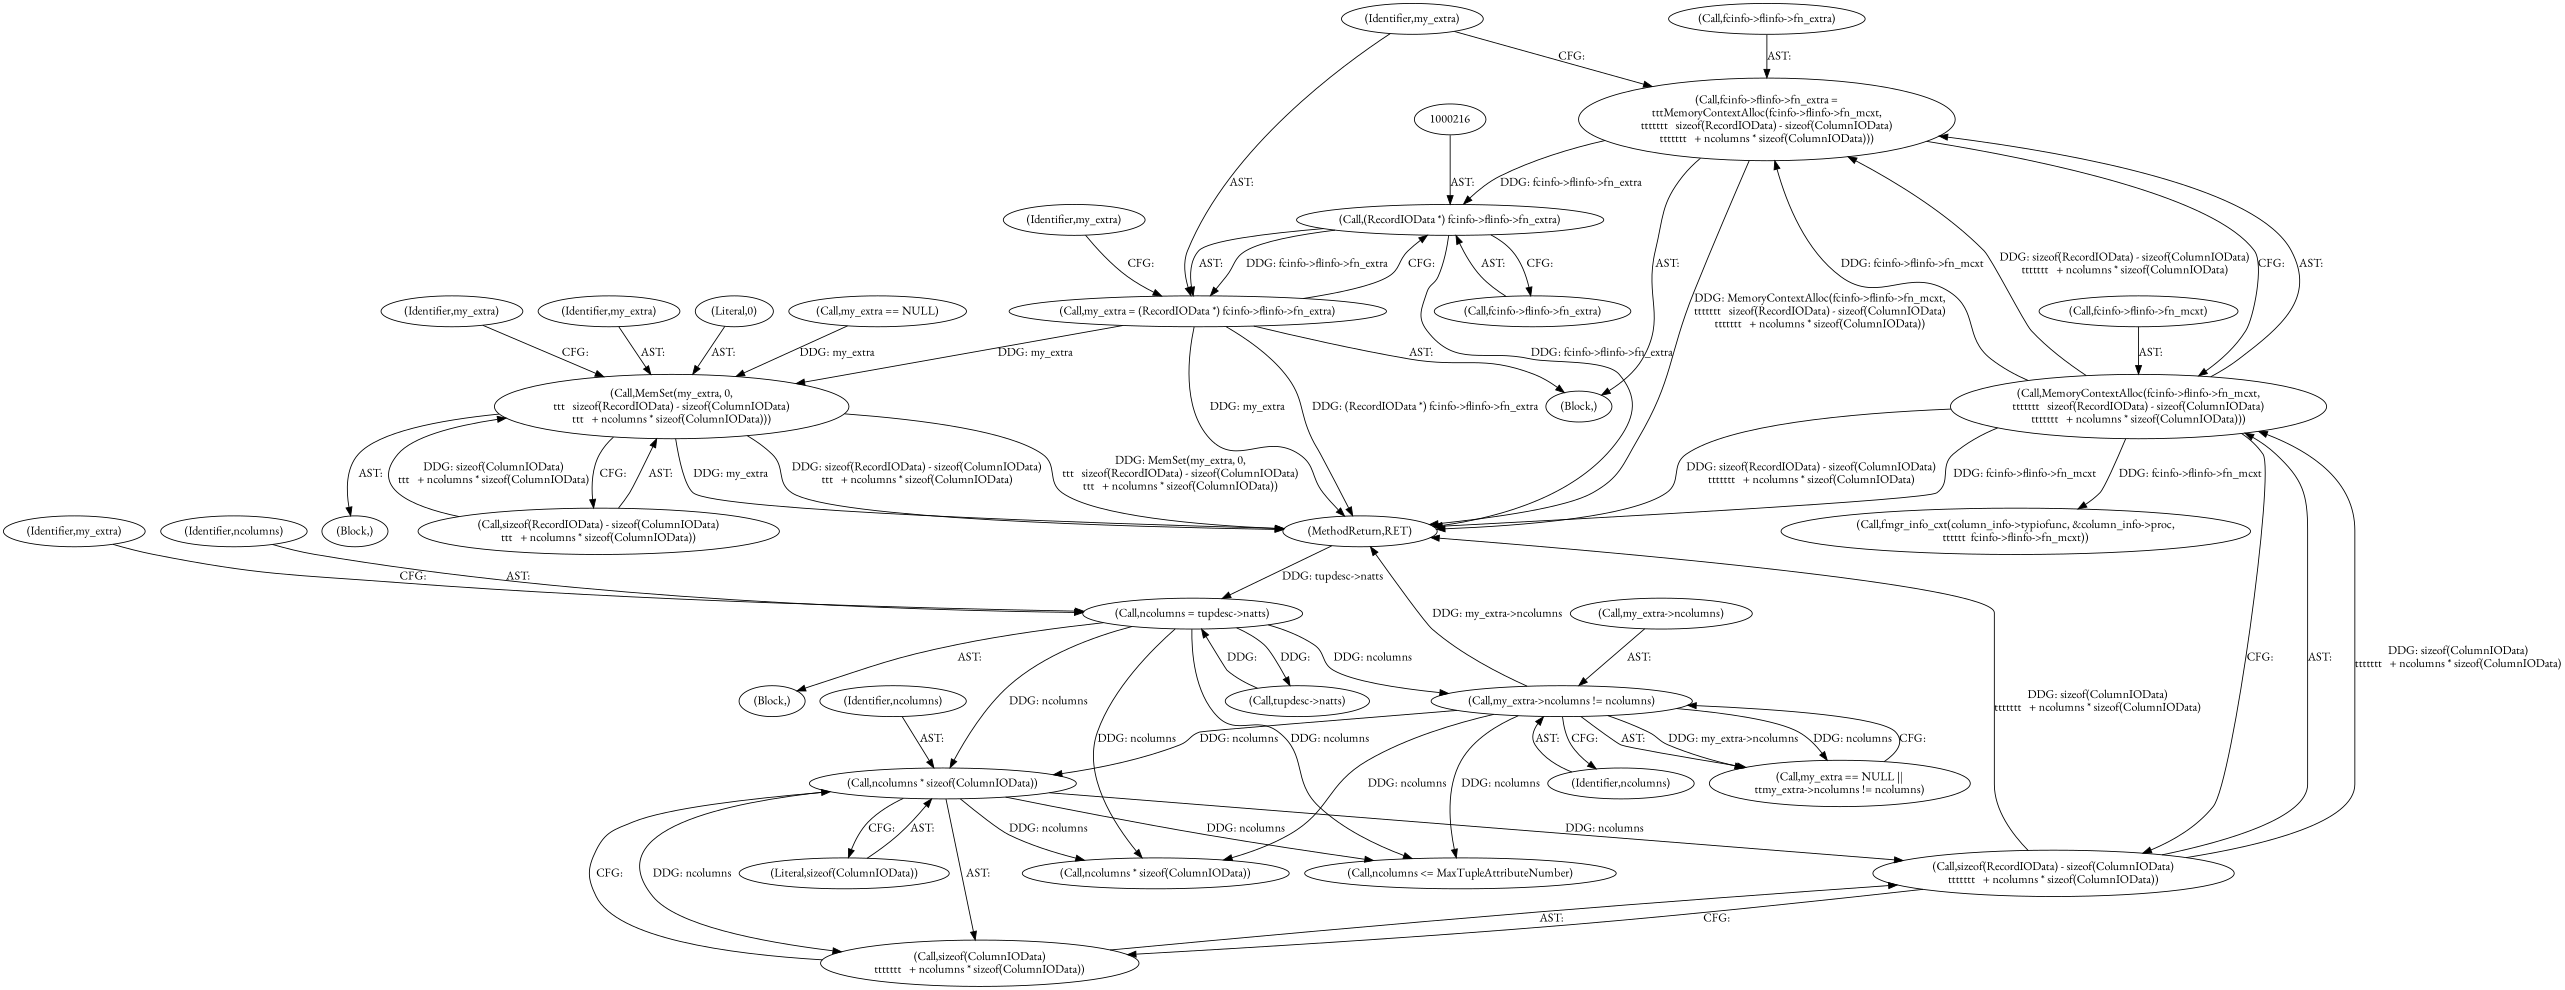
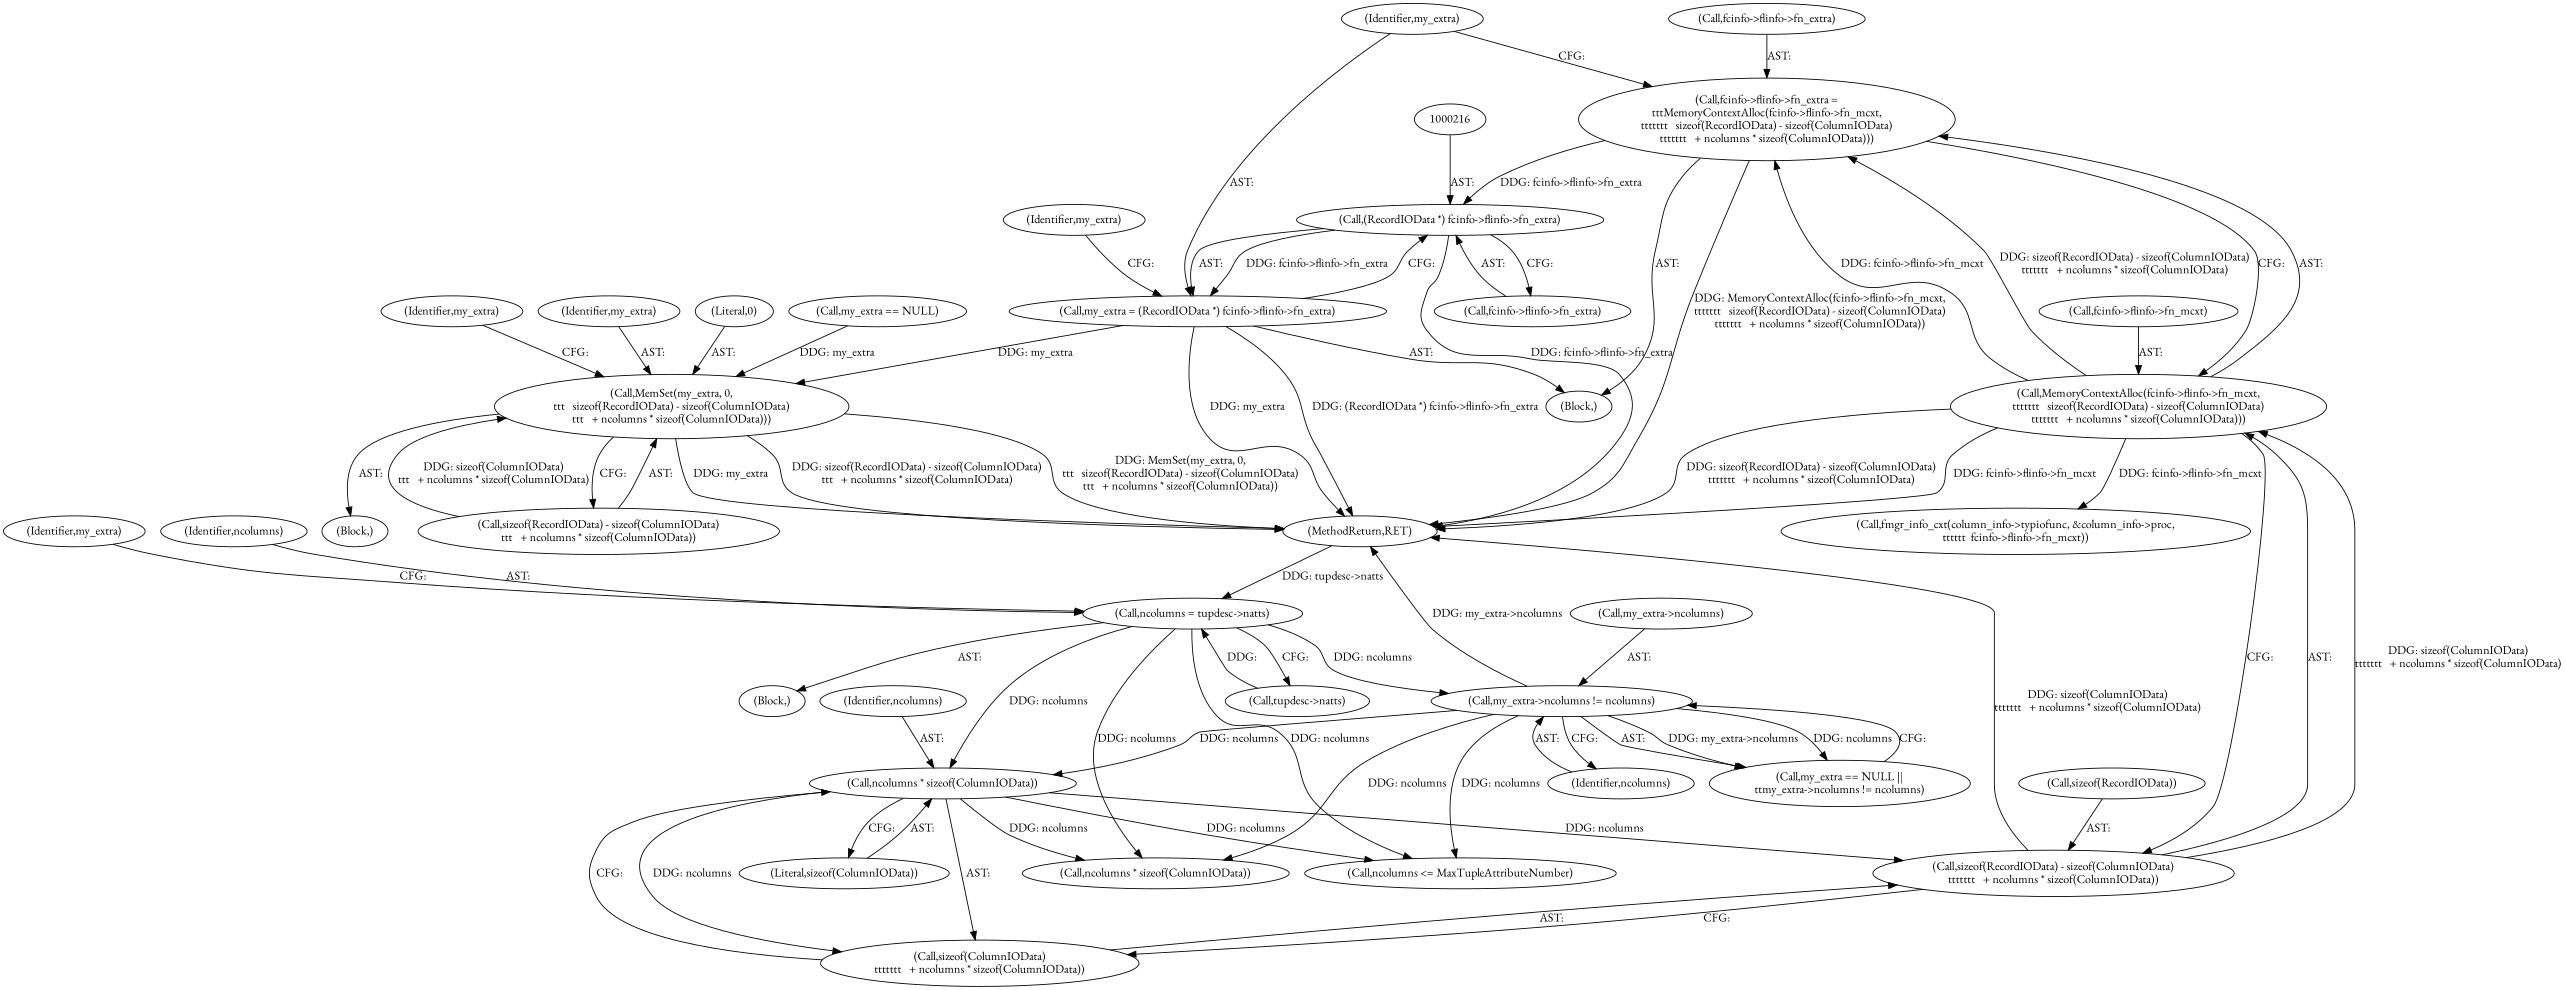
(1297, 657) -> (1297, 657)
none -> (2112, 783)
